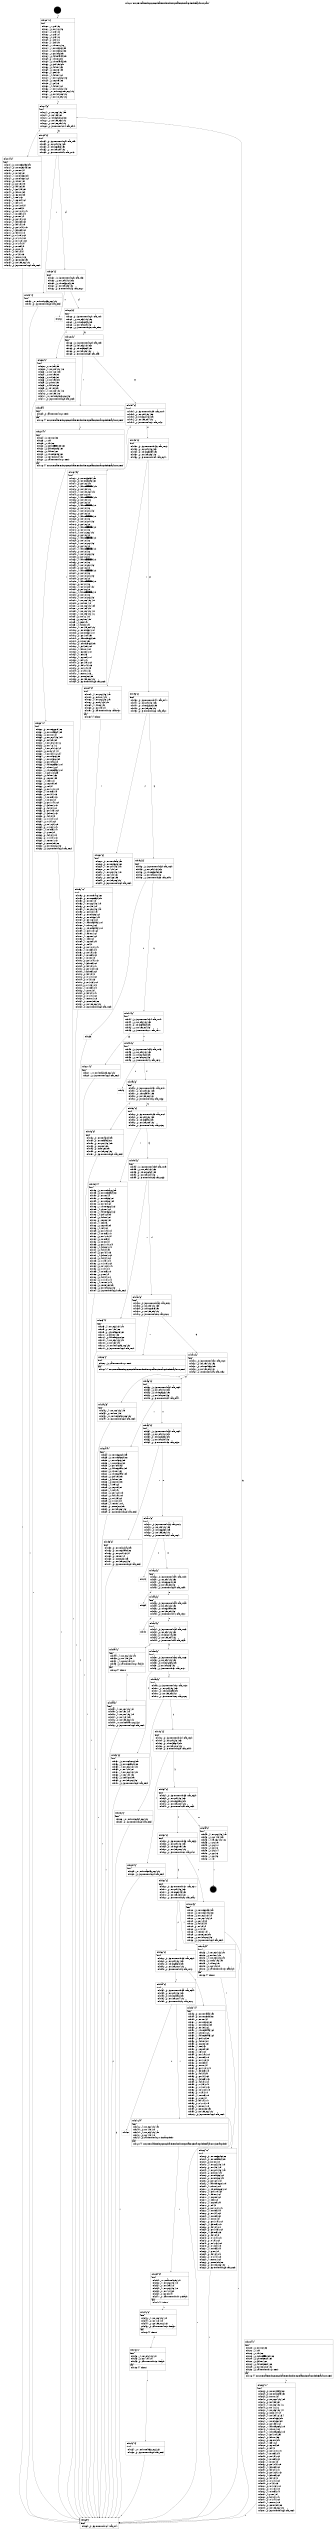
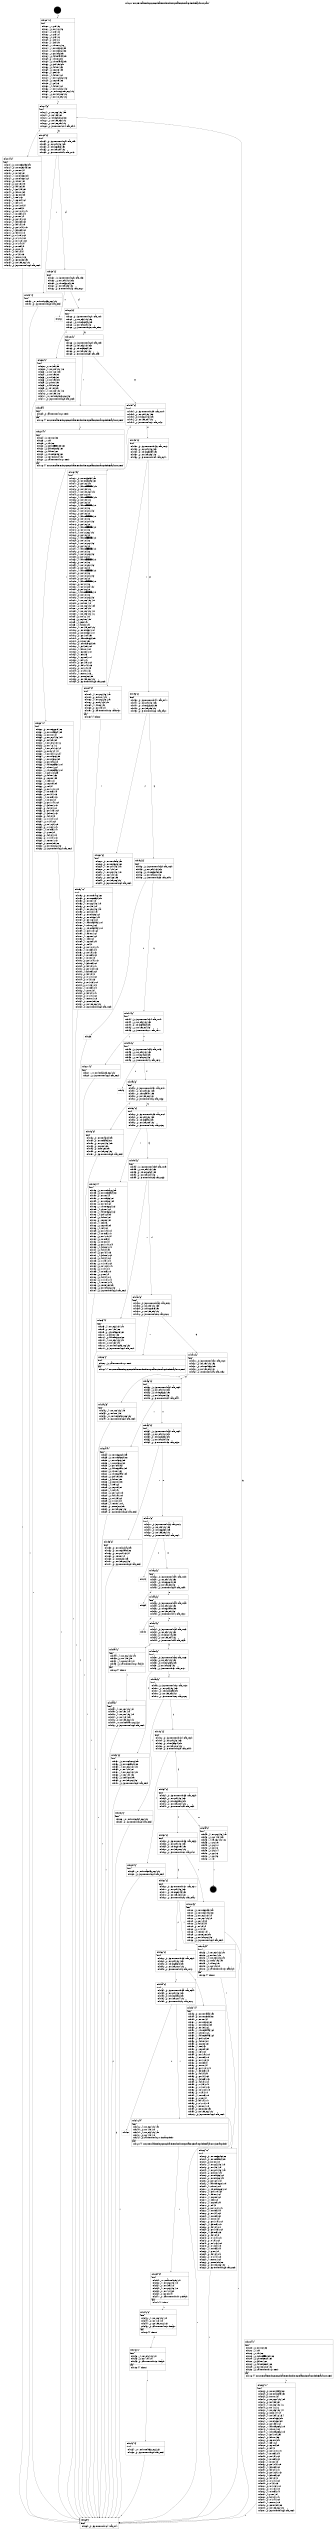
(129, 1037) -> (129, 1037)
(173, 1769) -> (177, 1770)
